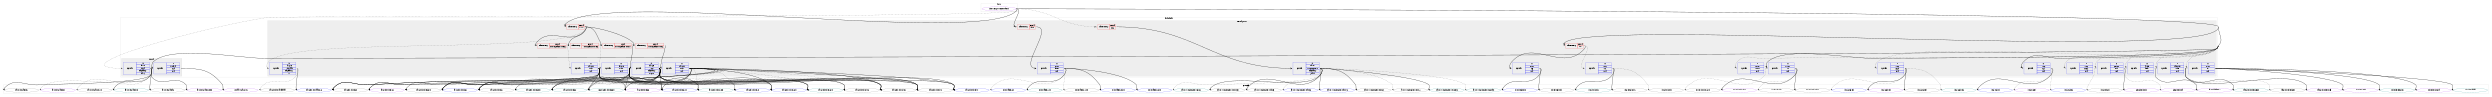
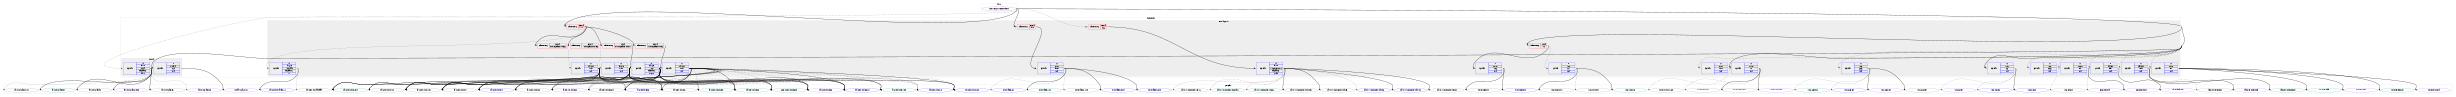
(387, 90) -> (570, 90)
(789, 90) -> (972, 90)
(1447, 90) -> none
